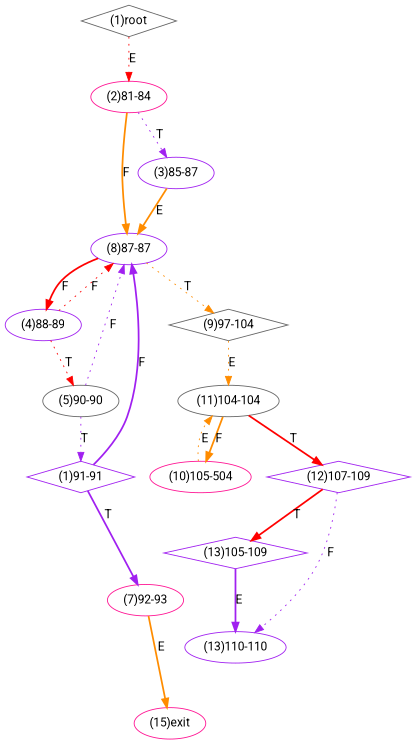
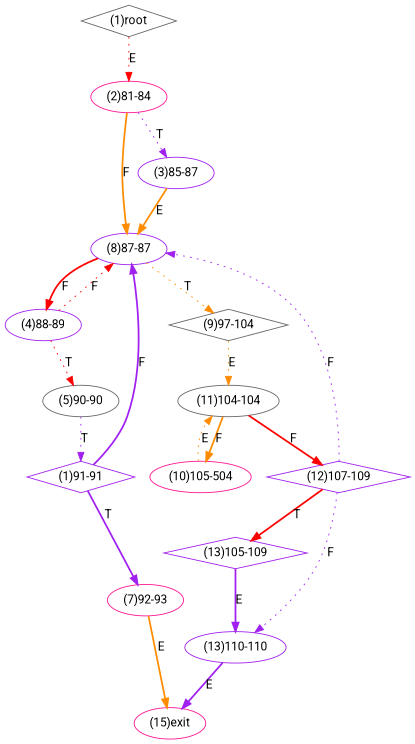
(104, 329) -> (304, 320)
(294, 439) -> (294, 439)
none -> (206, 682)
